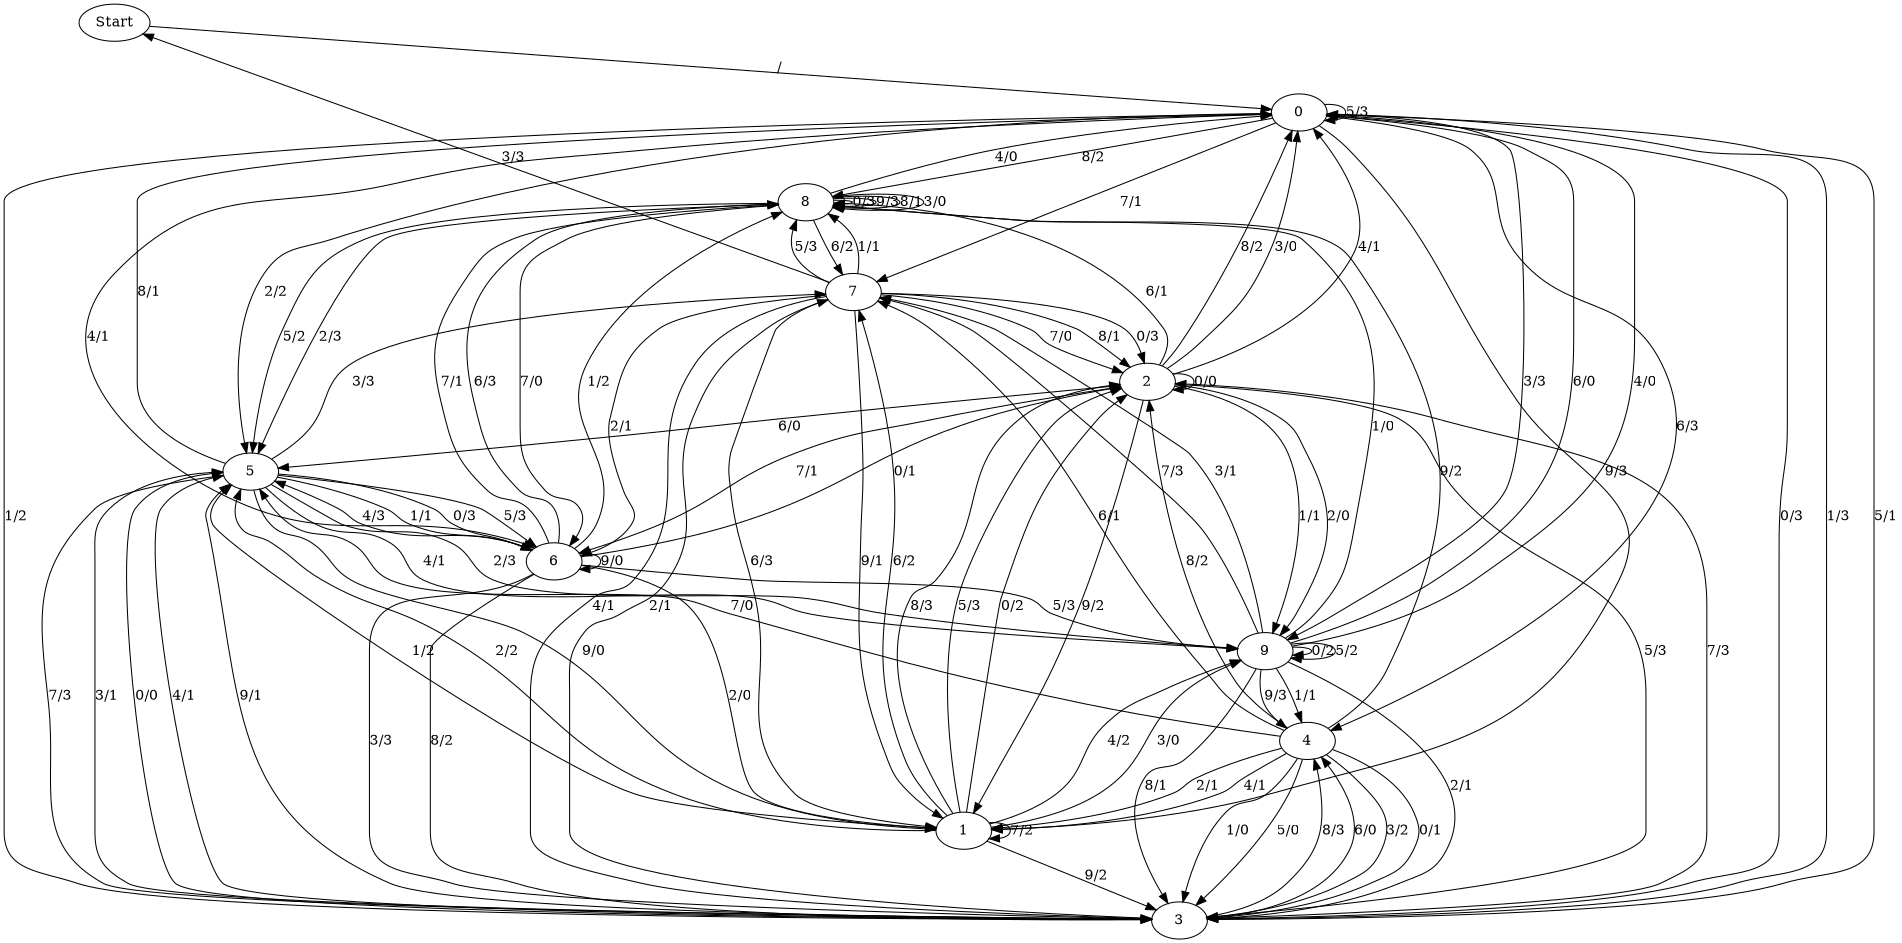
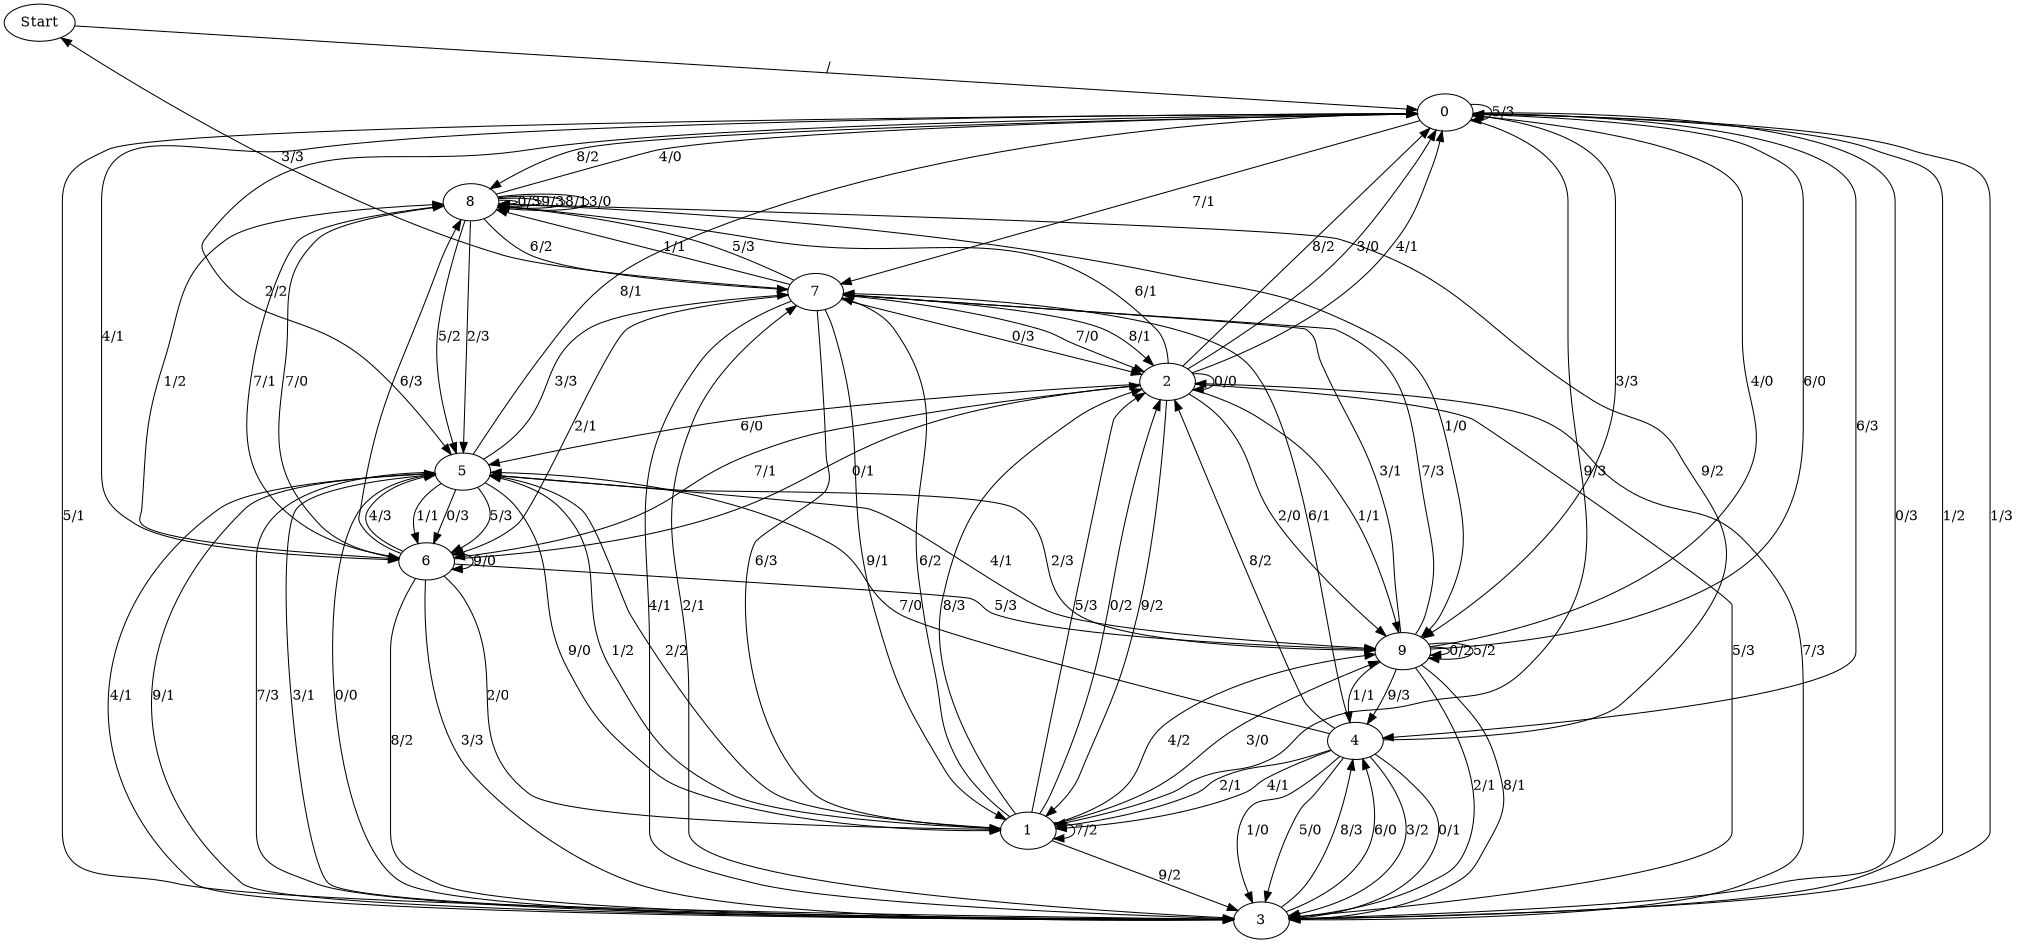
(1313, 251) -> (1106, 263)
